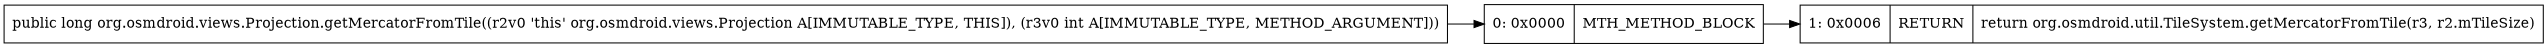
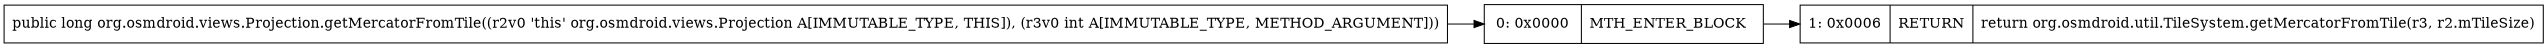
(1669, 24) -> (1668, 24)
